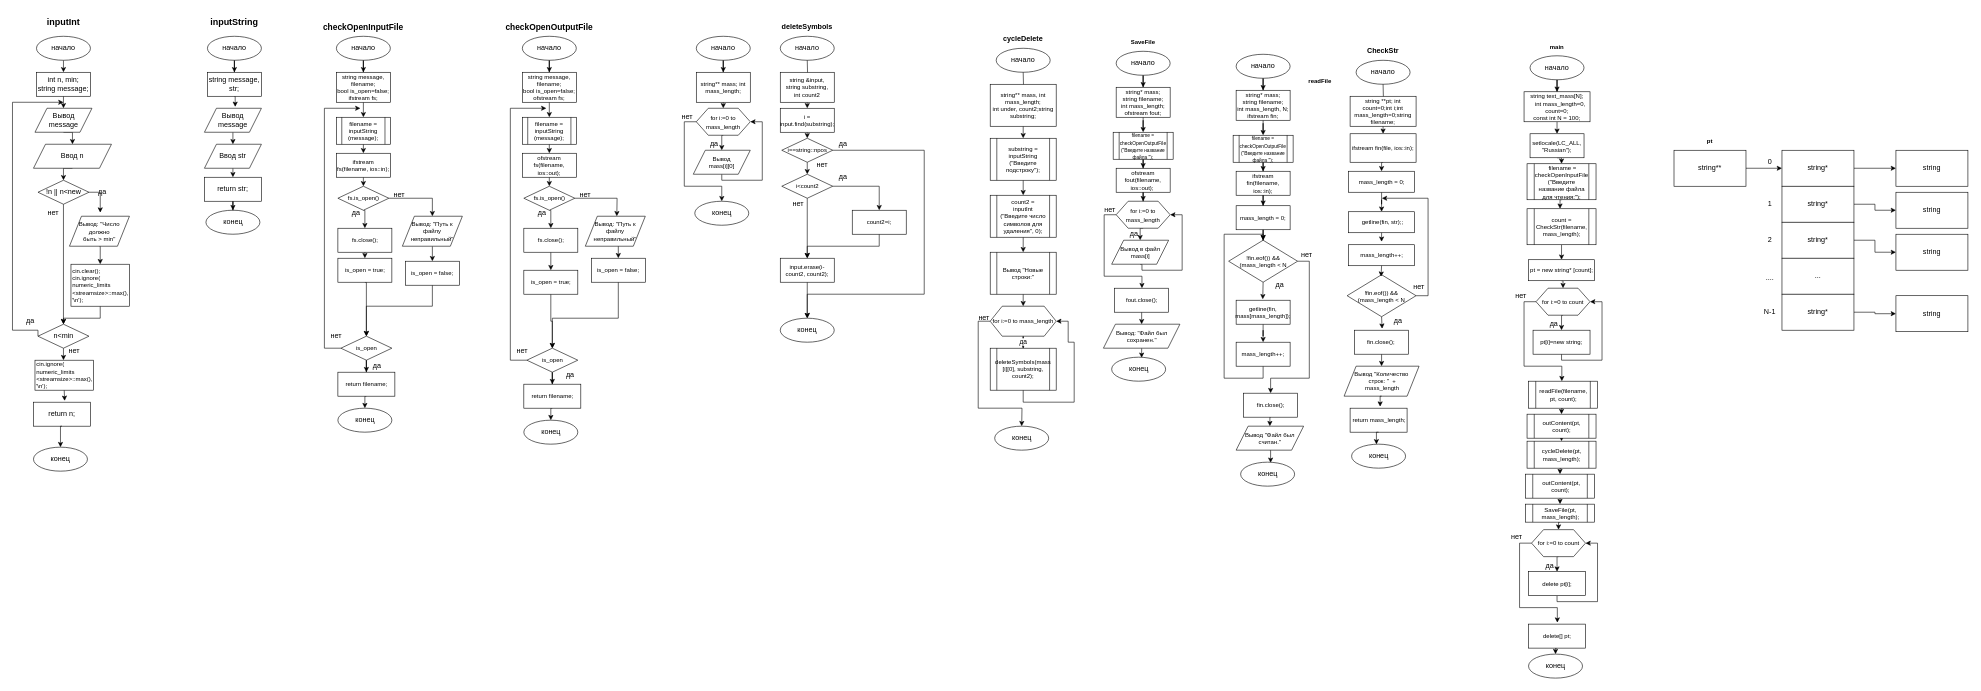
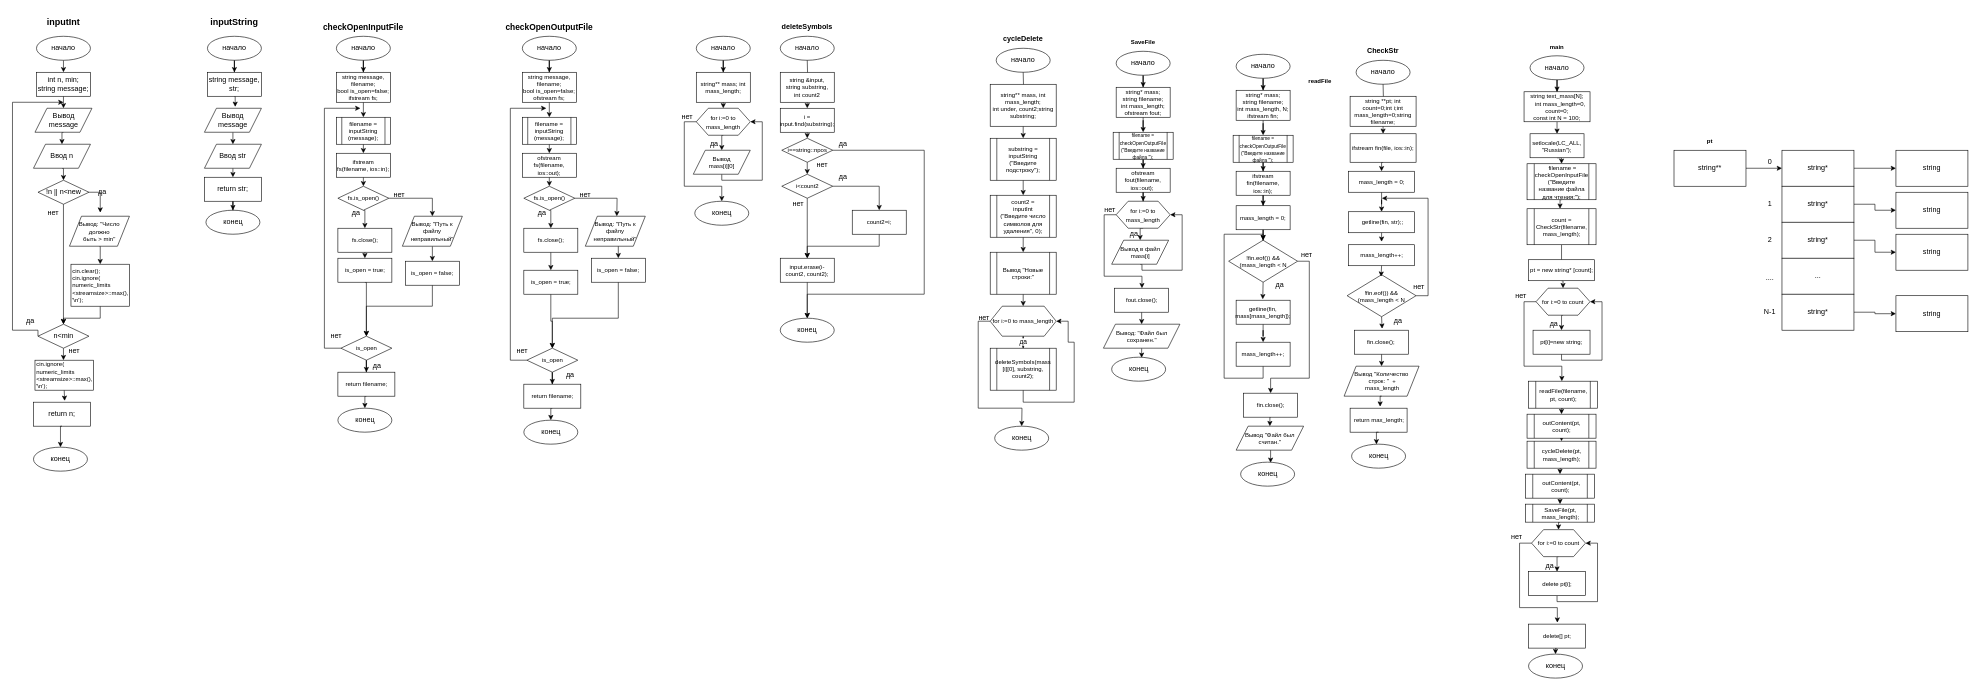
(72, 156) -> (62, 156)
(1562, 254) -> (1562, 256)
(1379, 420) -> (1379, 420)
